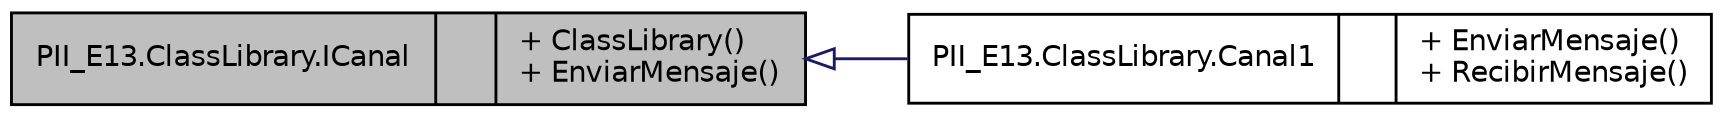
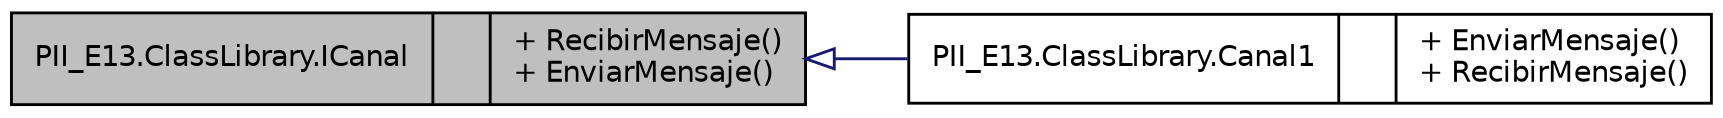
(632, 42) -> (648, 42)
